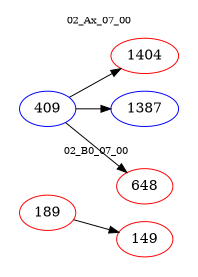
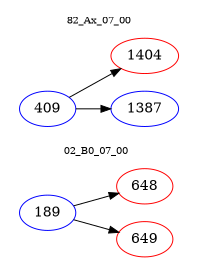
(99, 21) -> (99, 21)
(98, 149) -> (92, 201)
(48, 213) -> (48, 213)
(145, 239) -> (145, 239)
